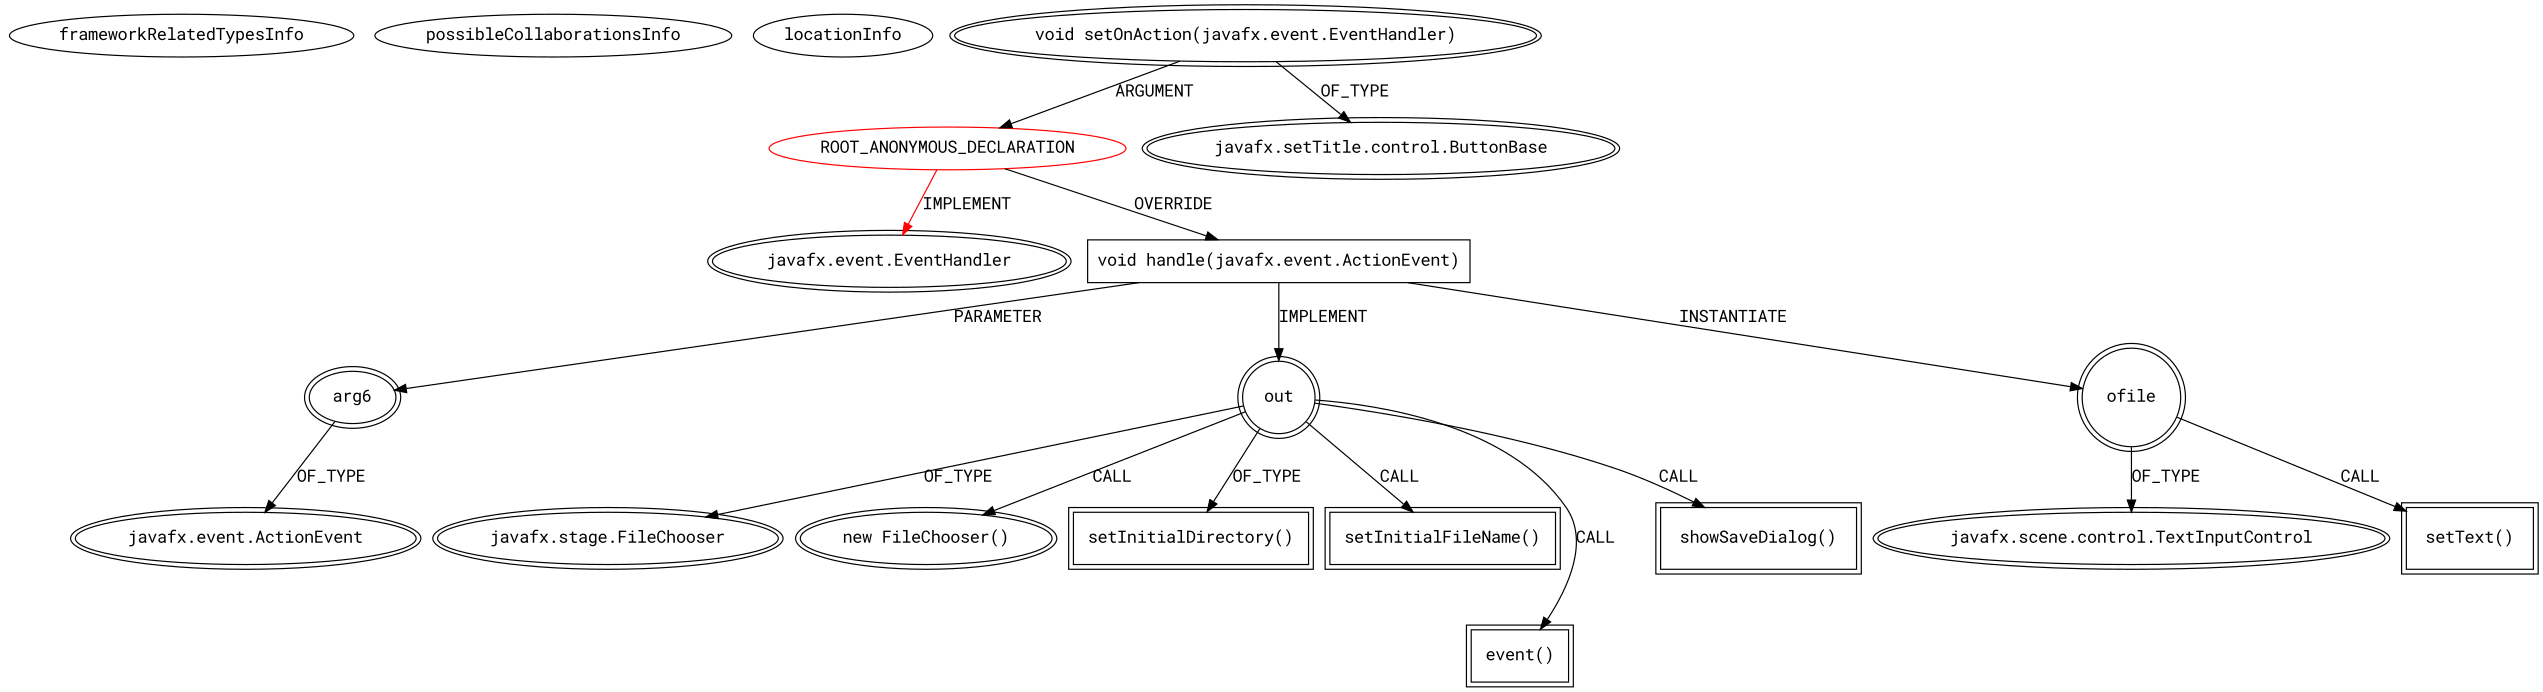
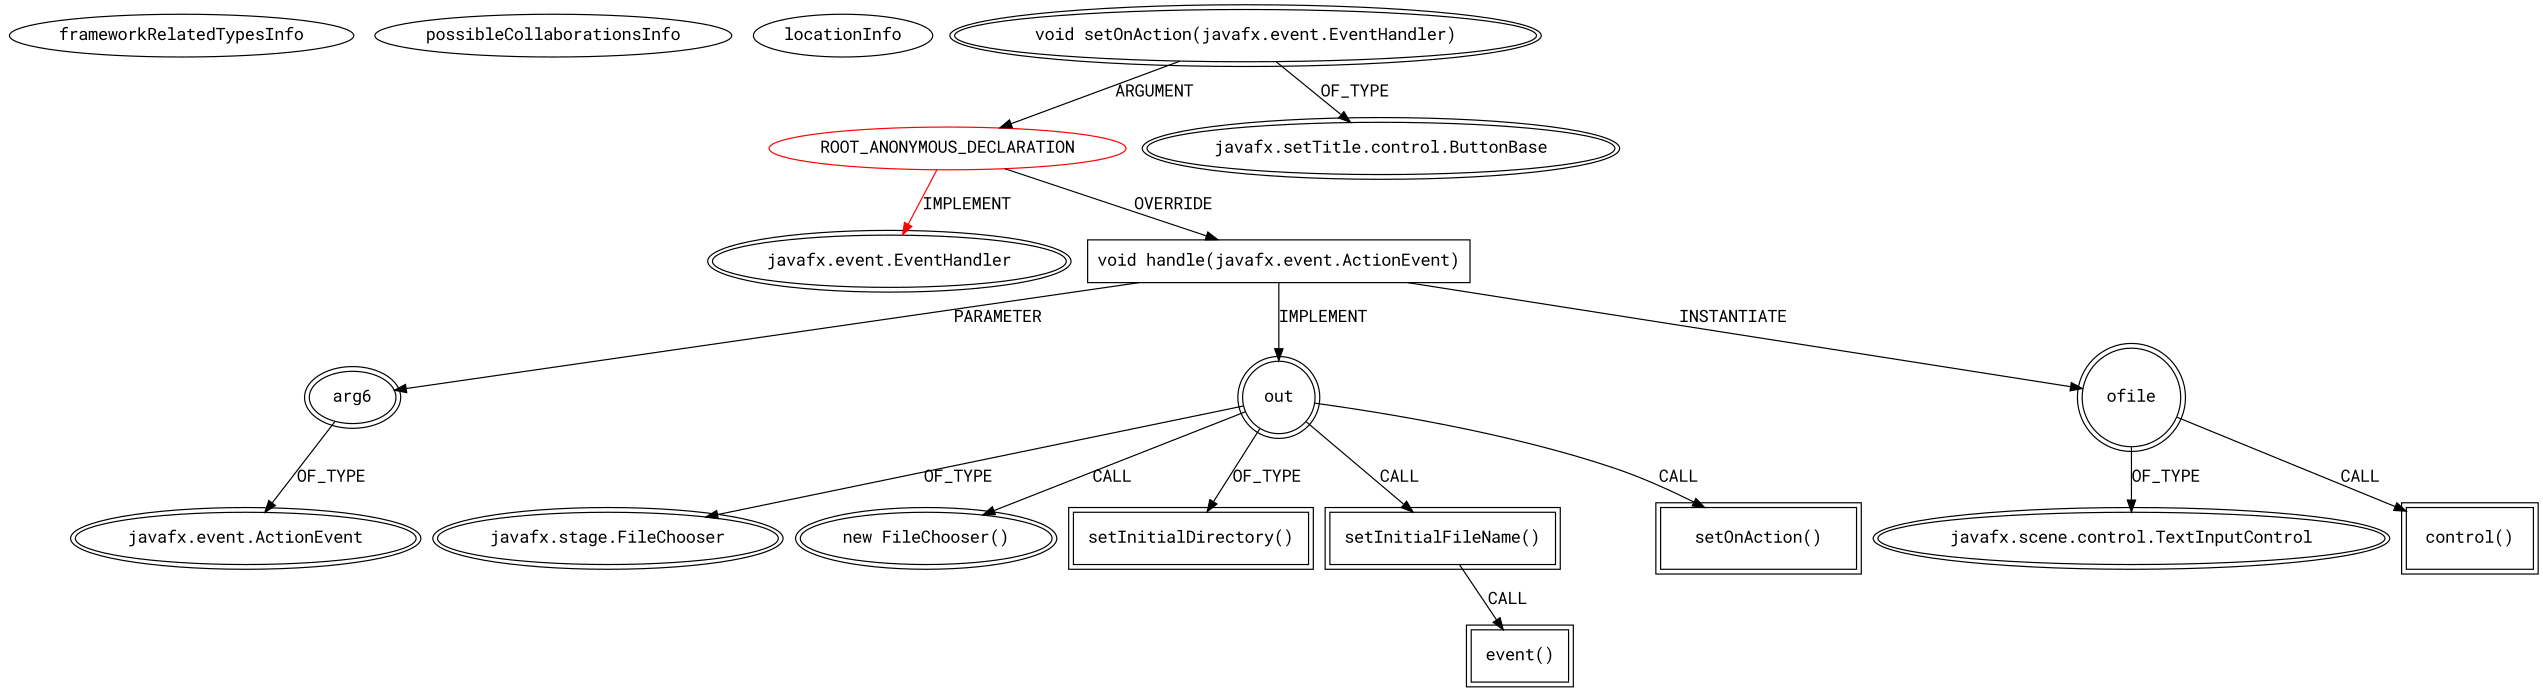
(1507, 454) -> (1478, 592)
(1759, 538) -> (1759, 538)
(2470, 538) -> (2470, 538)
